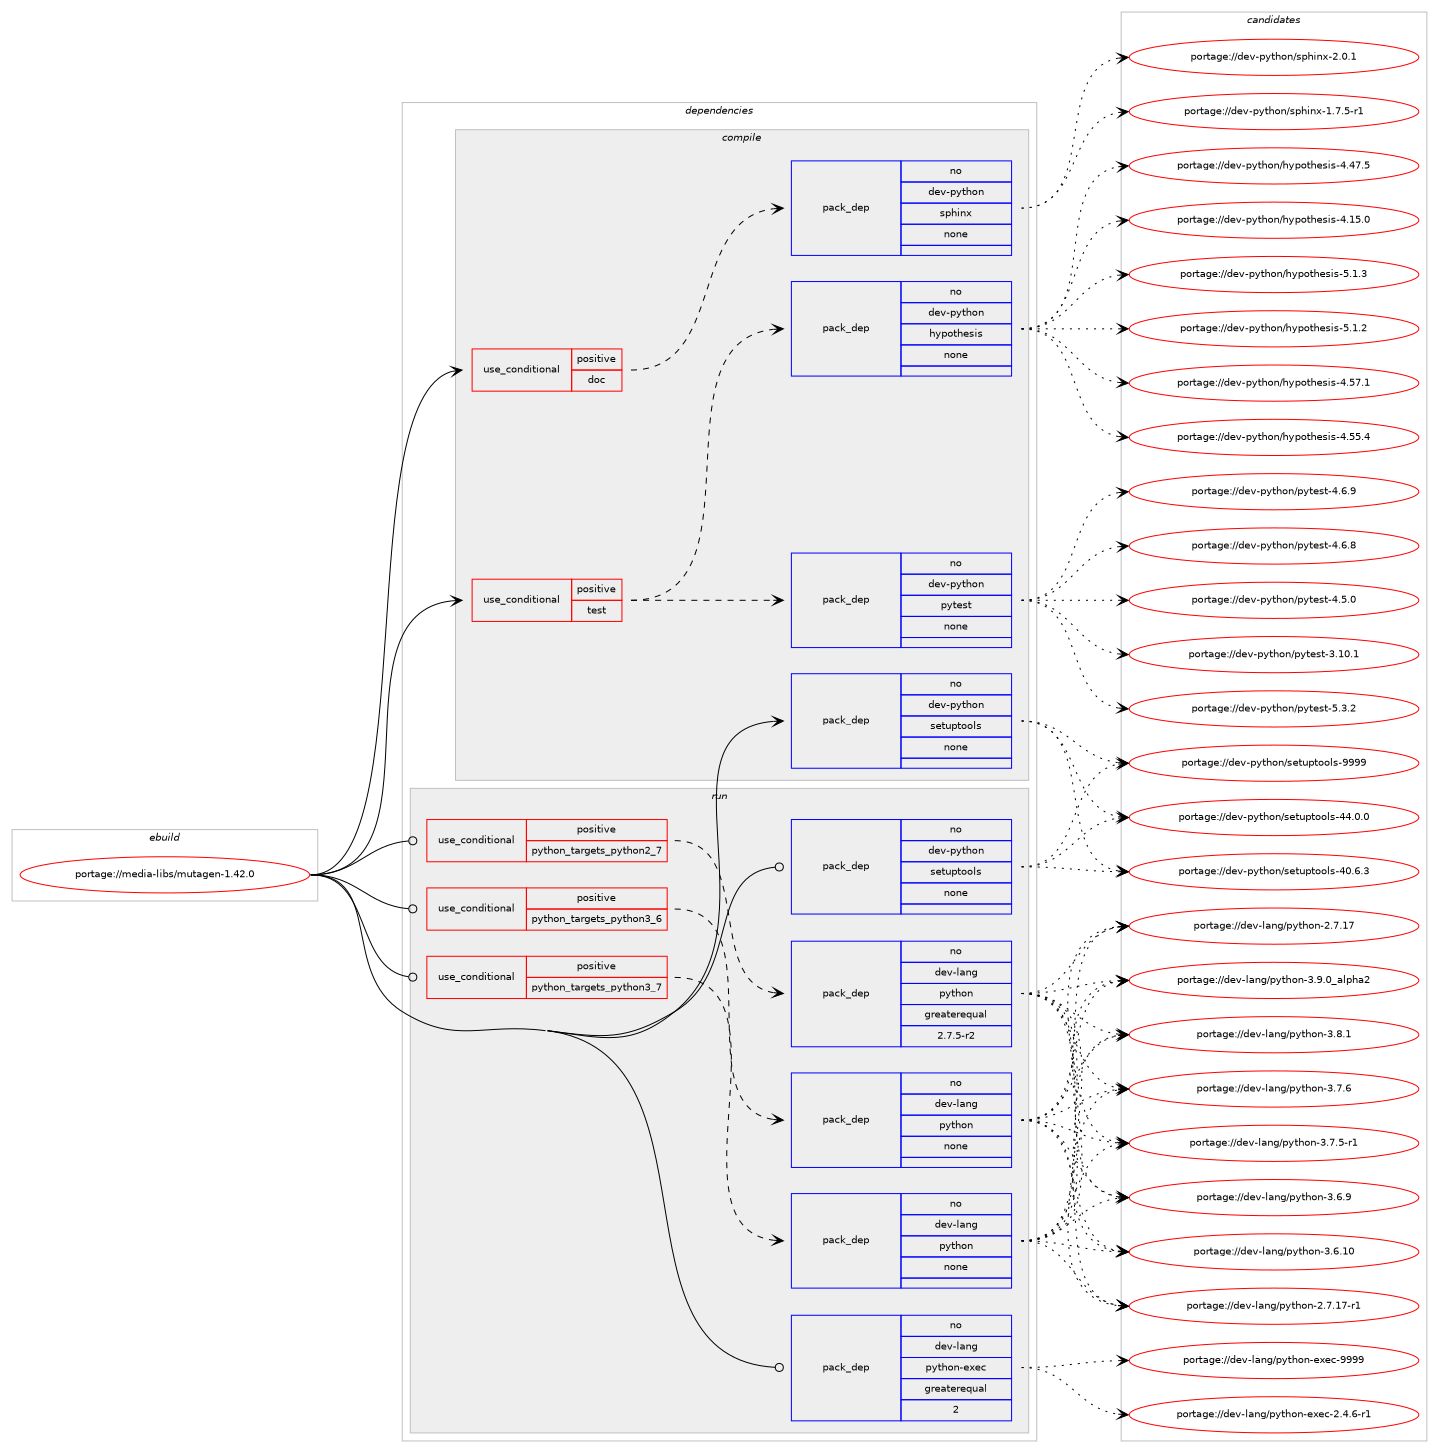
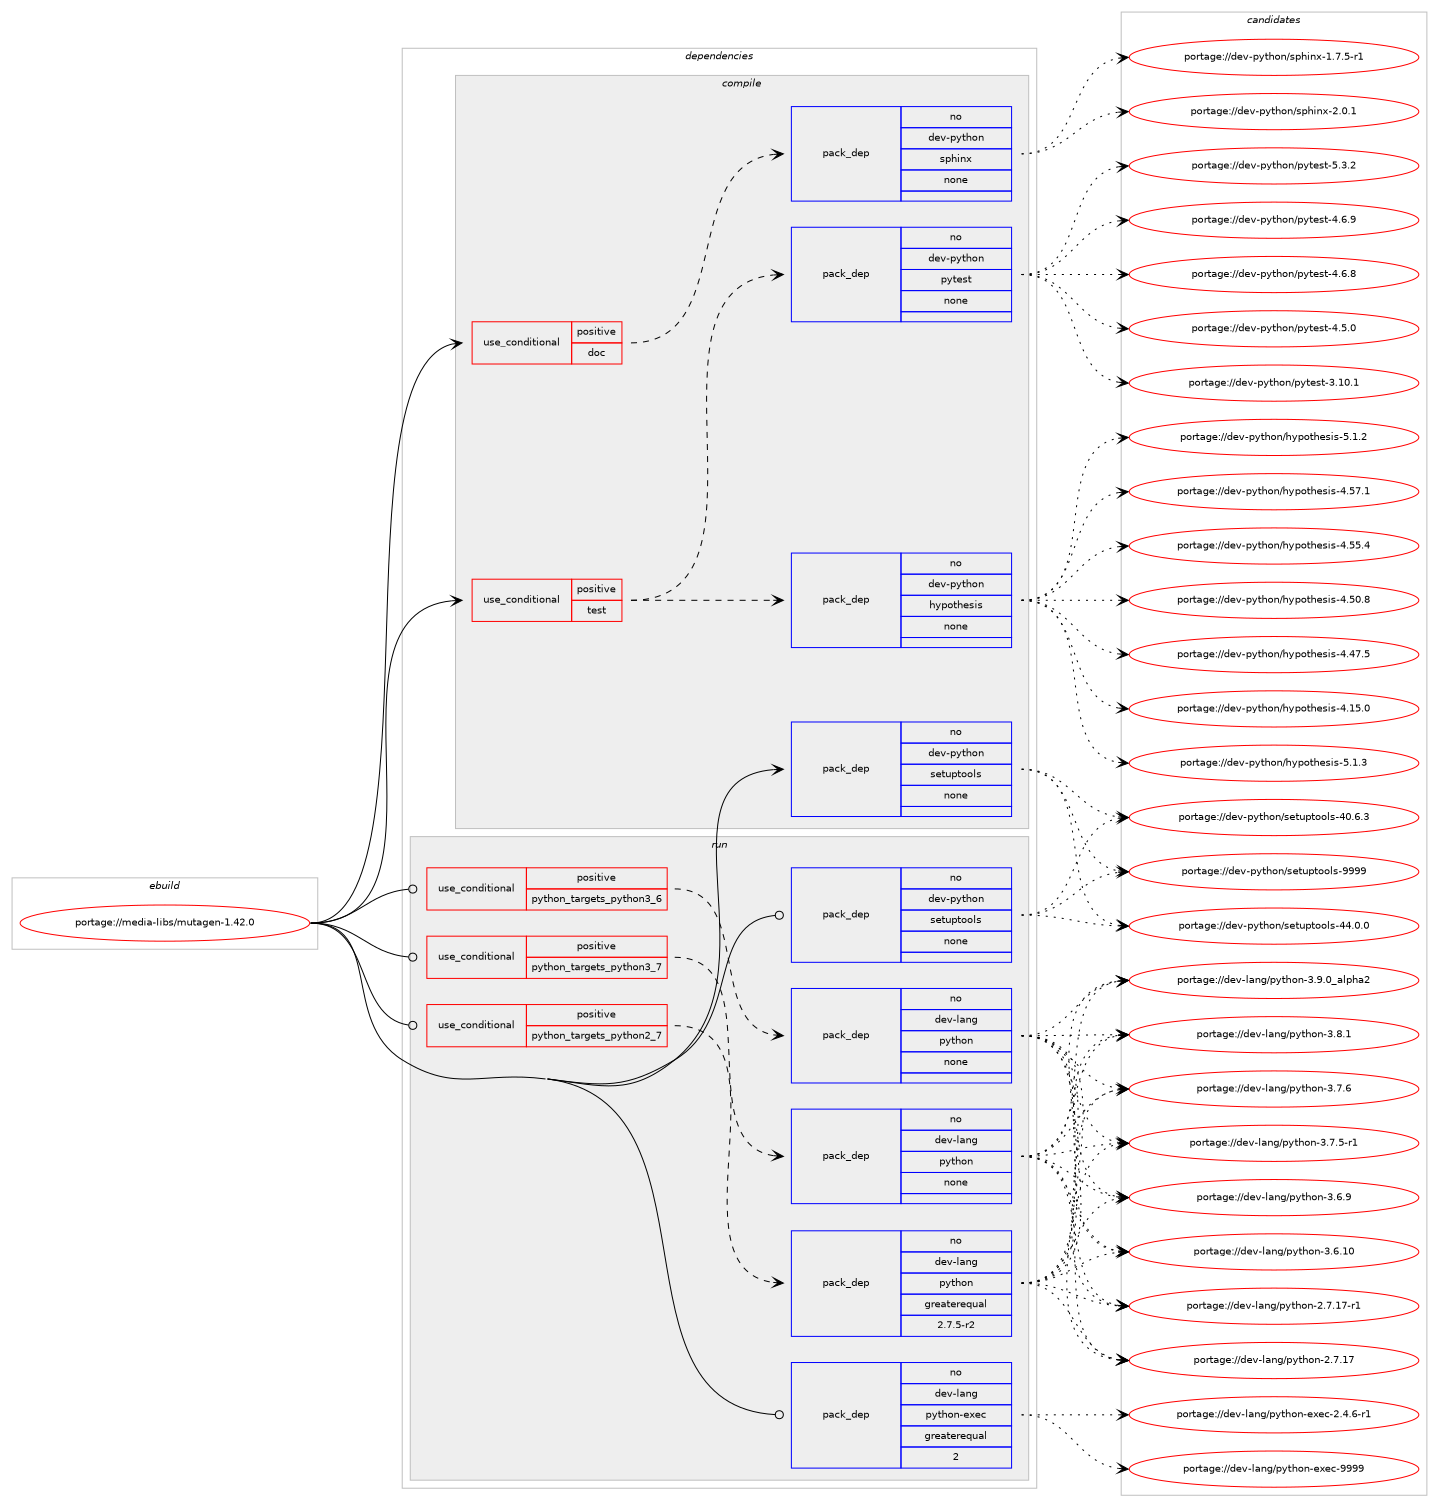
none -> (1274, 600)
